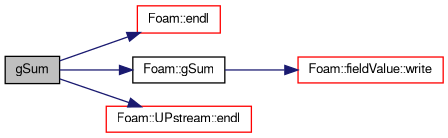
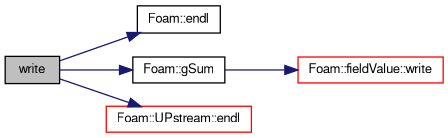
(179, 19) -> (179, 19)
(32, 70) -> (32, 70)
